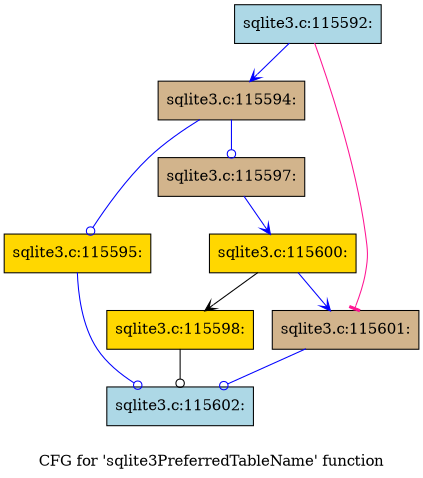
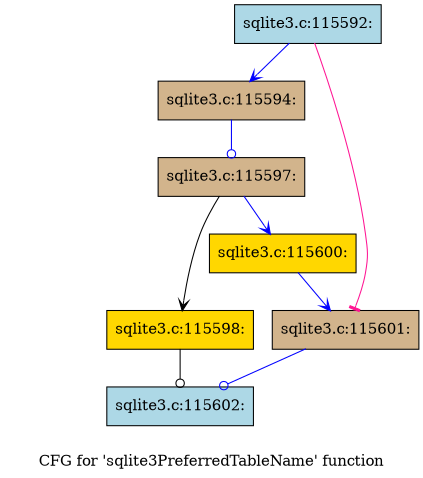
(77, 253) -> none
(236, 289) -> (196, 246)
